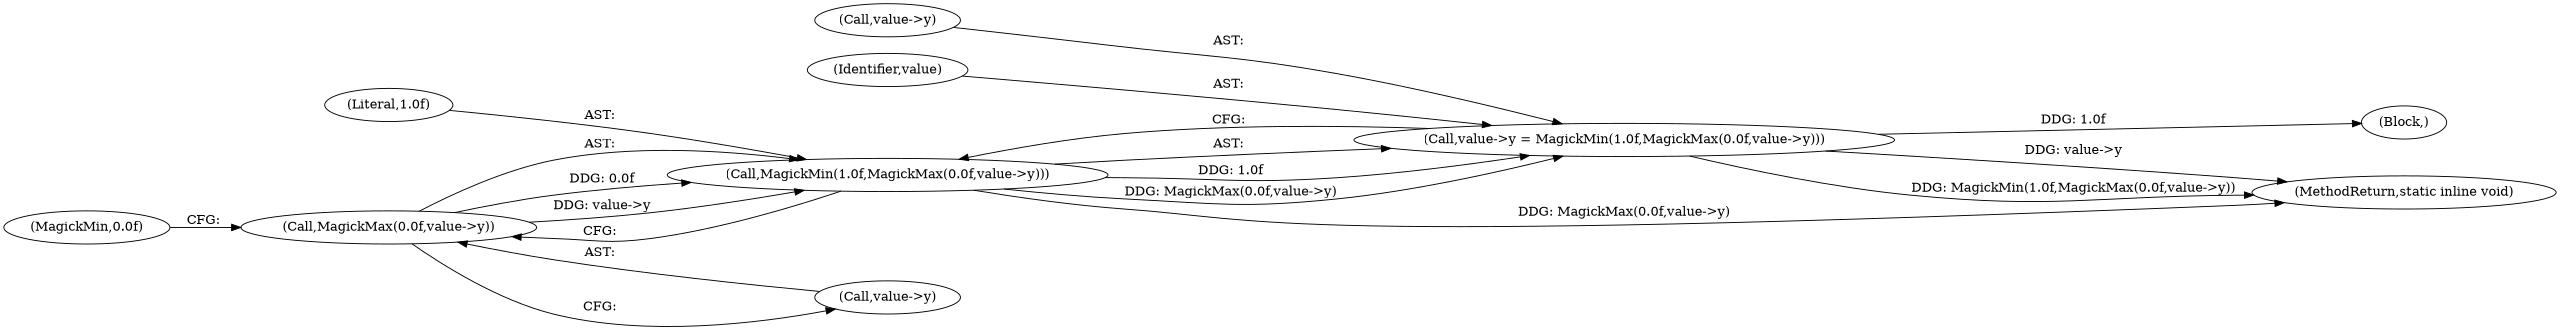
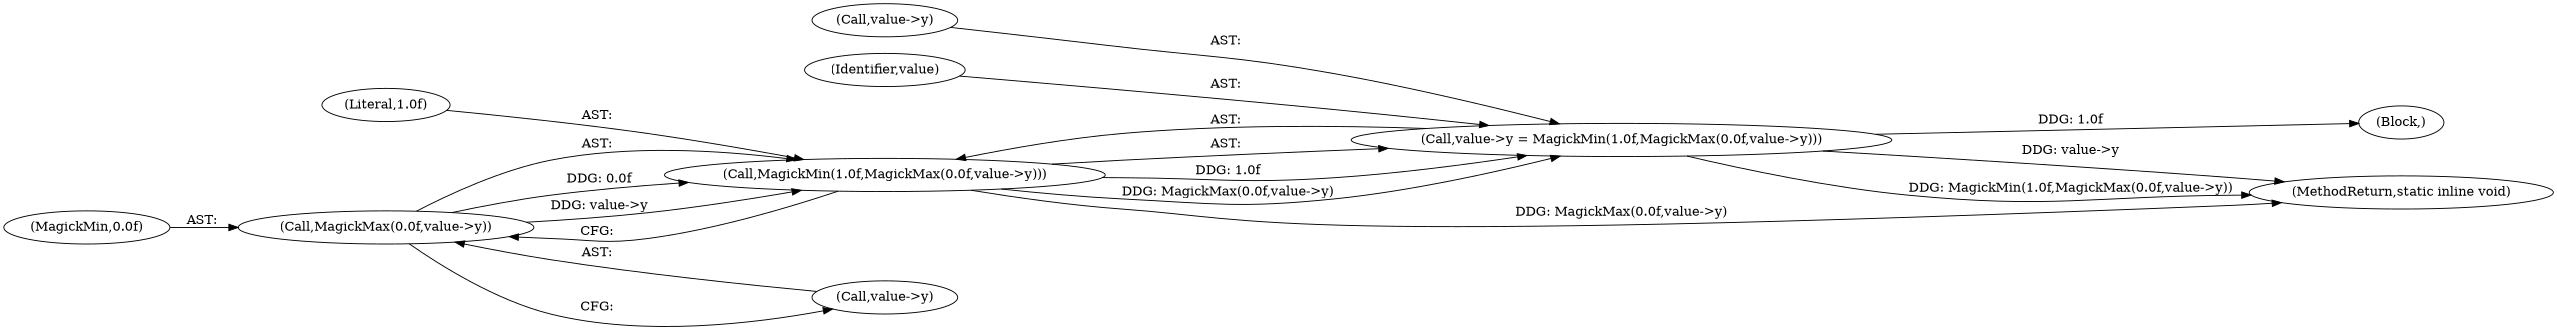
(1231, 120) -> (1228, 120)
(206, 221) -> (204, 221)
